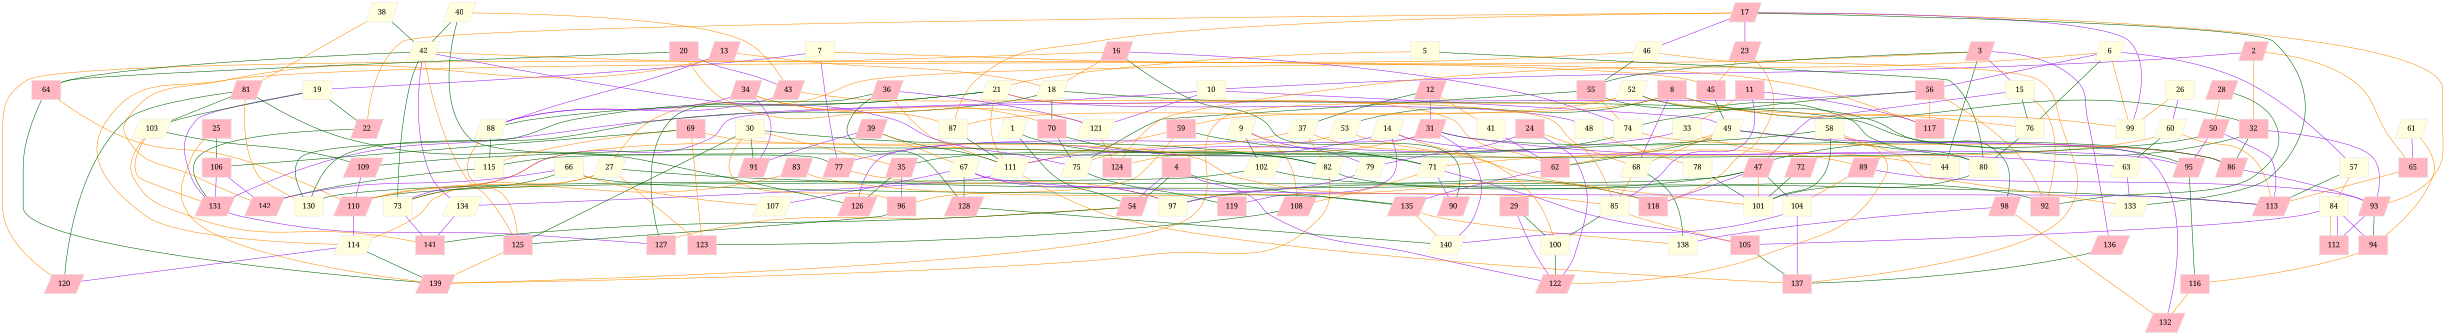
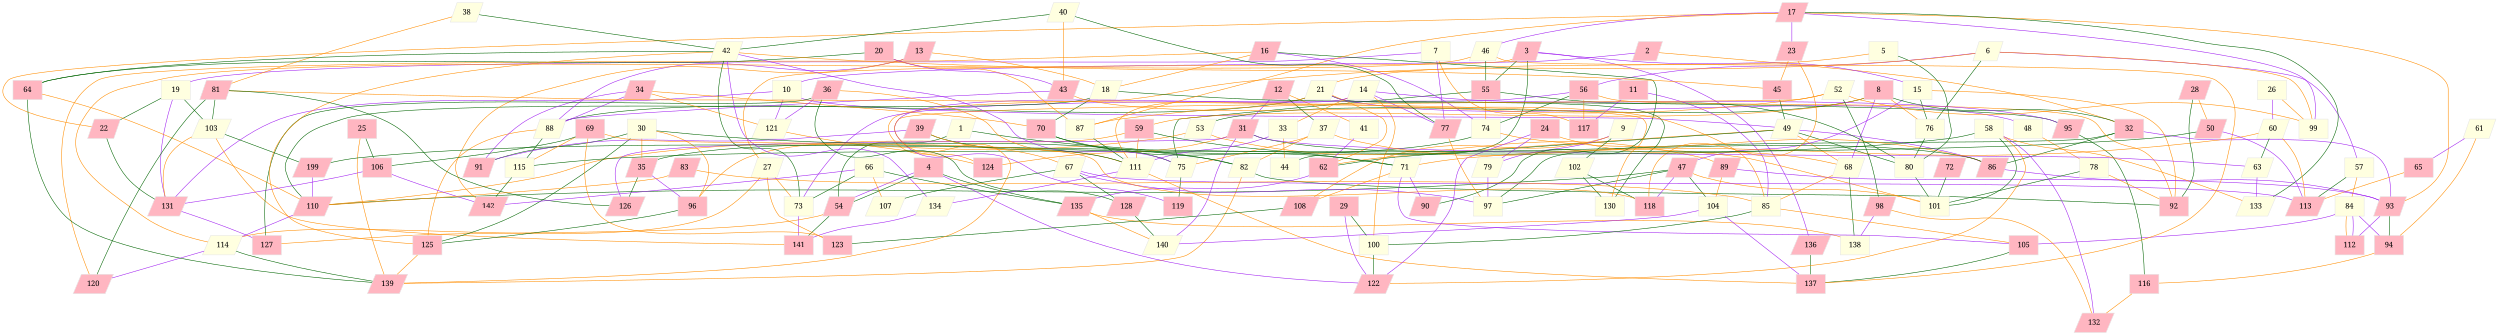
(2353, 81) -> none
(1718, 109) -> (1323, 110)
(607, 129) -> (638, 106)
(2201, 148) -> none
(2007, 150) -> (1958, 142)
(363, 168) -> (313, 168)
(1439, 187) -> none
(870, 188) -> (995, 180)
none -> (2144, 192)
